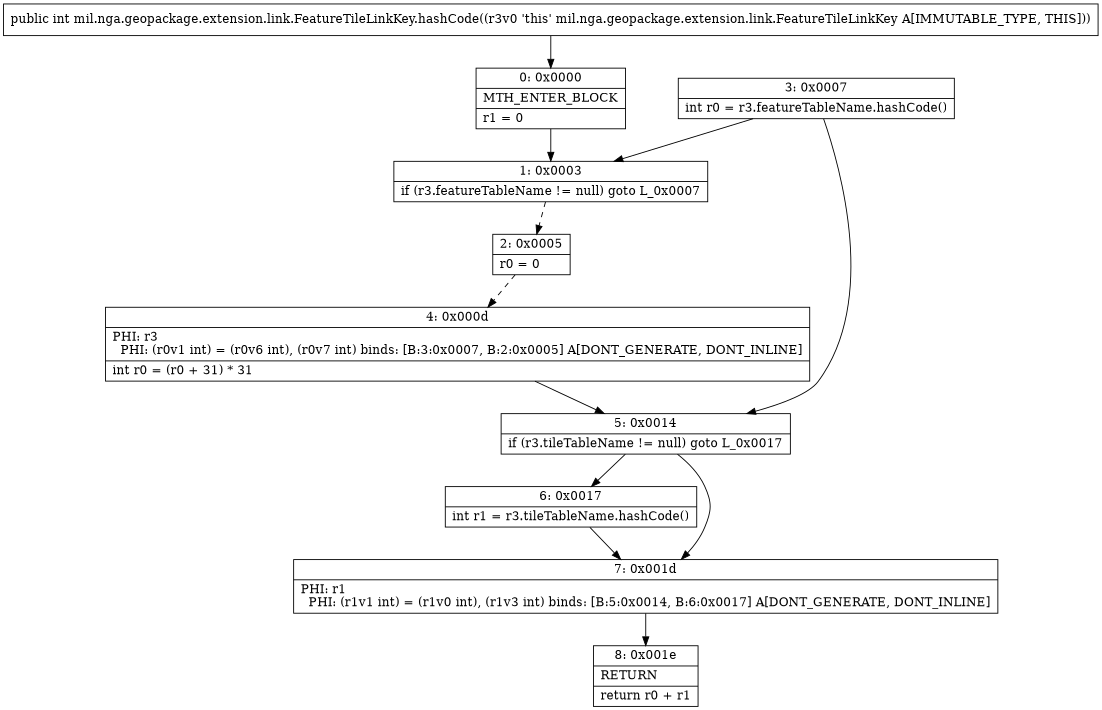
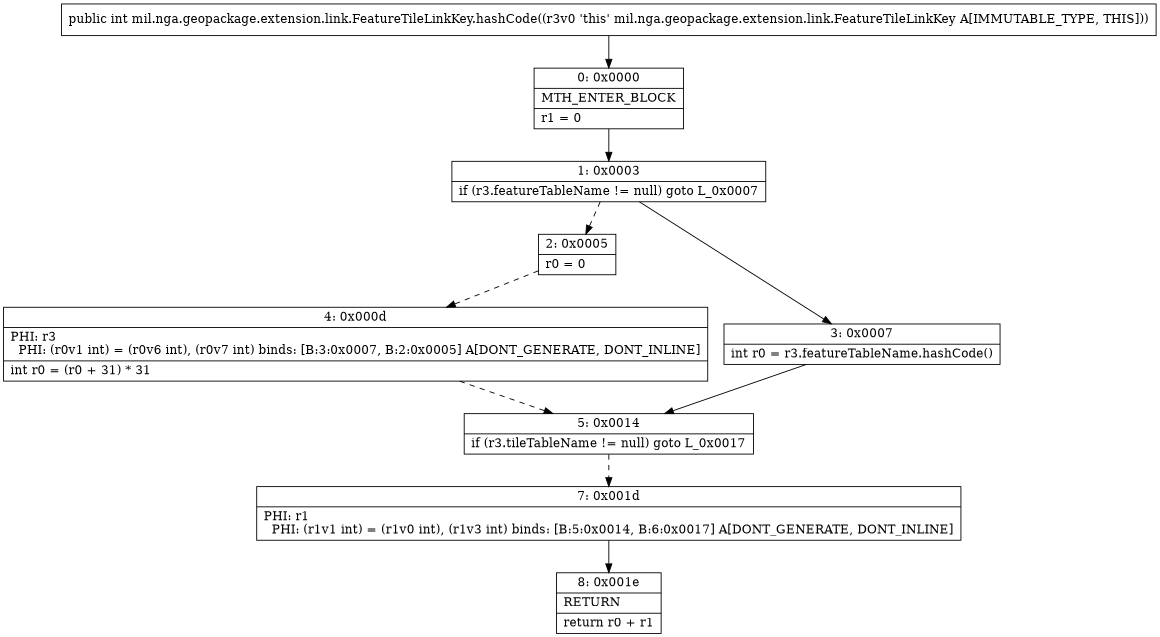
(688, 139) -> (732, 260)
(566, 396) -> (502, 396)
(710, 501) -> (609, 466)
(571, 507) -> none
